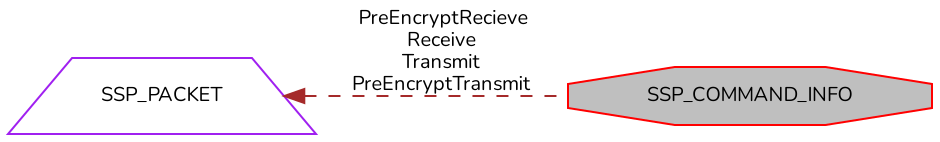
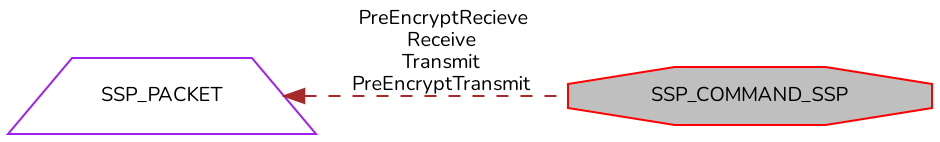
(750, 96) -> (750, 96)
